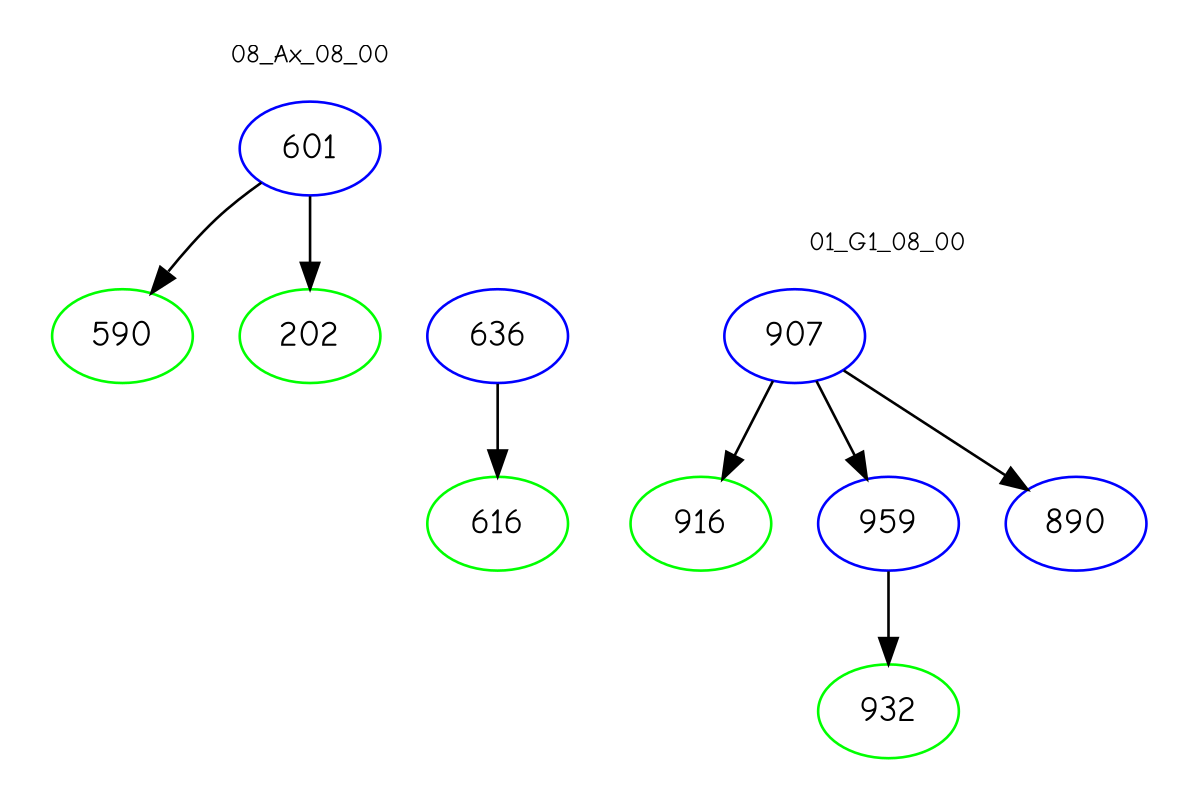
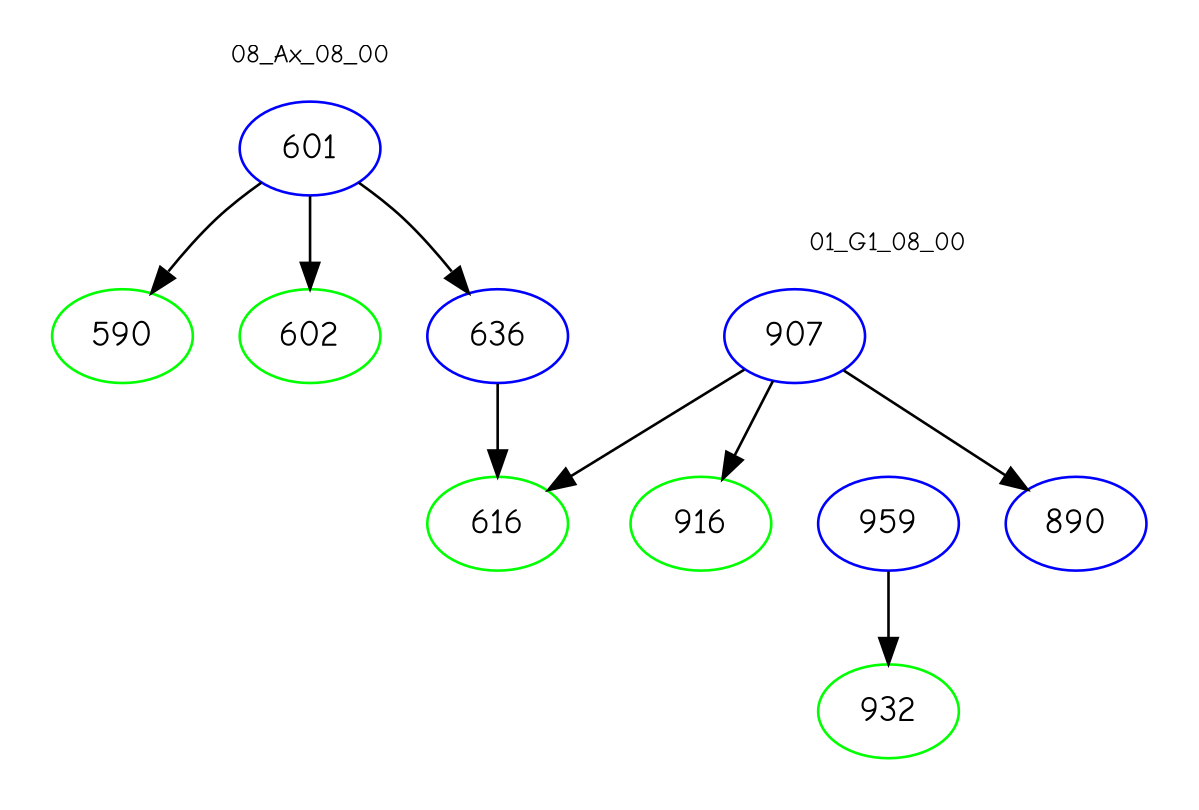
none -> (409, 223)
(310, 336) -> (310, 336)
(836, 418) -> (658, 423)
